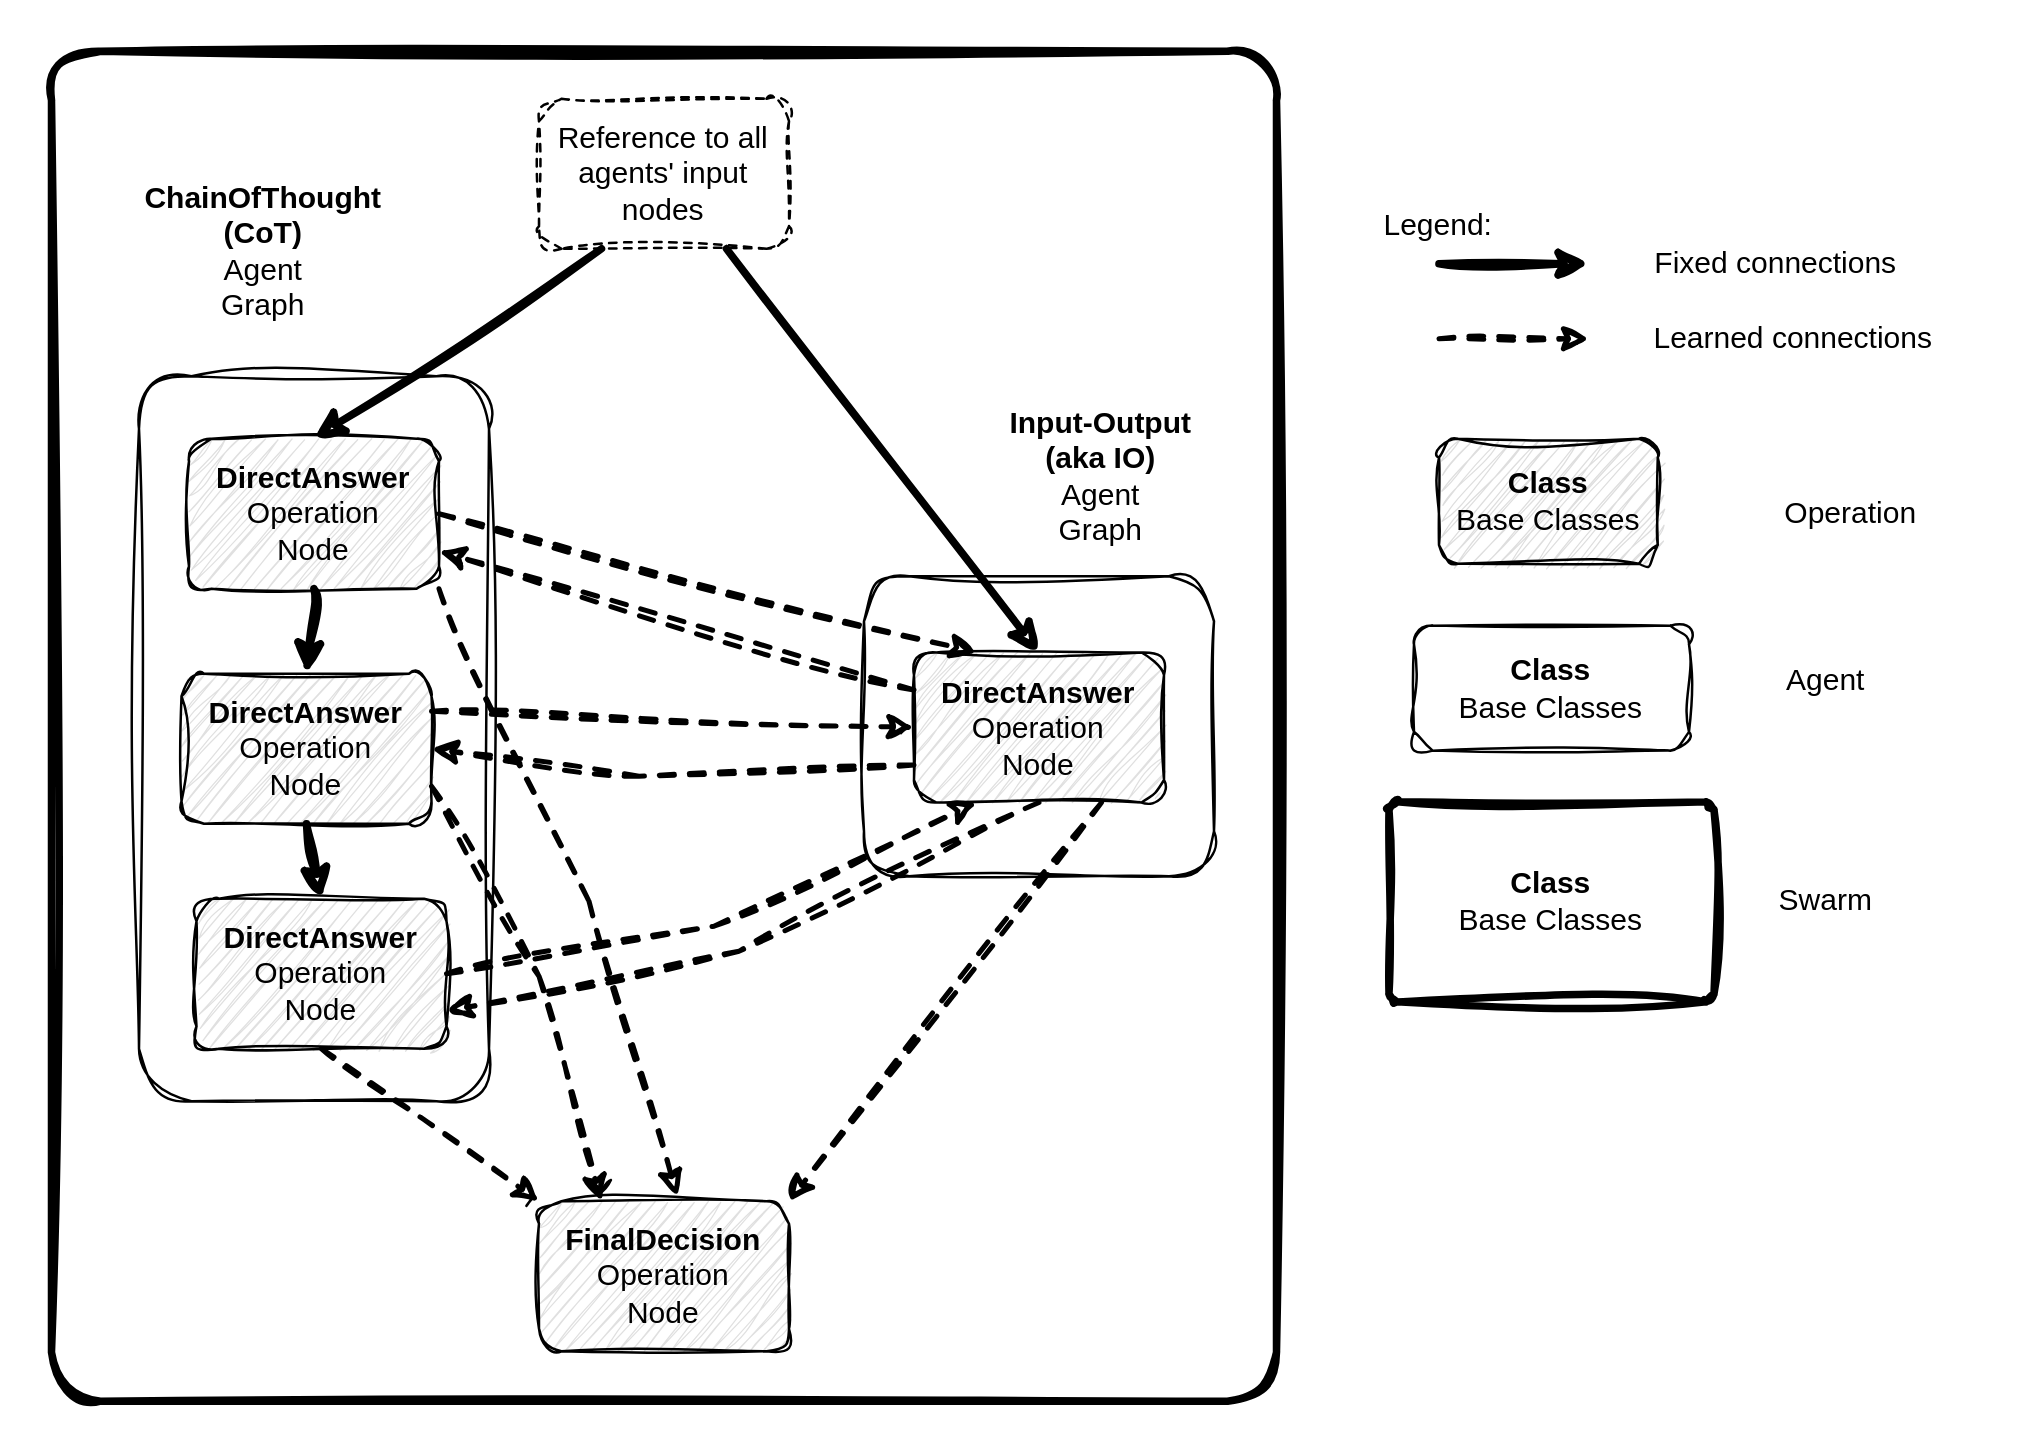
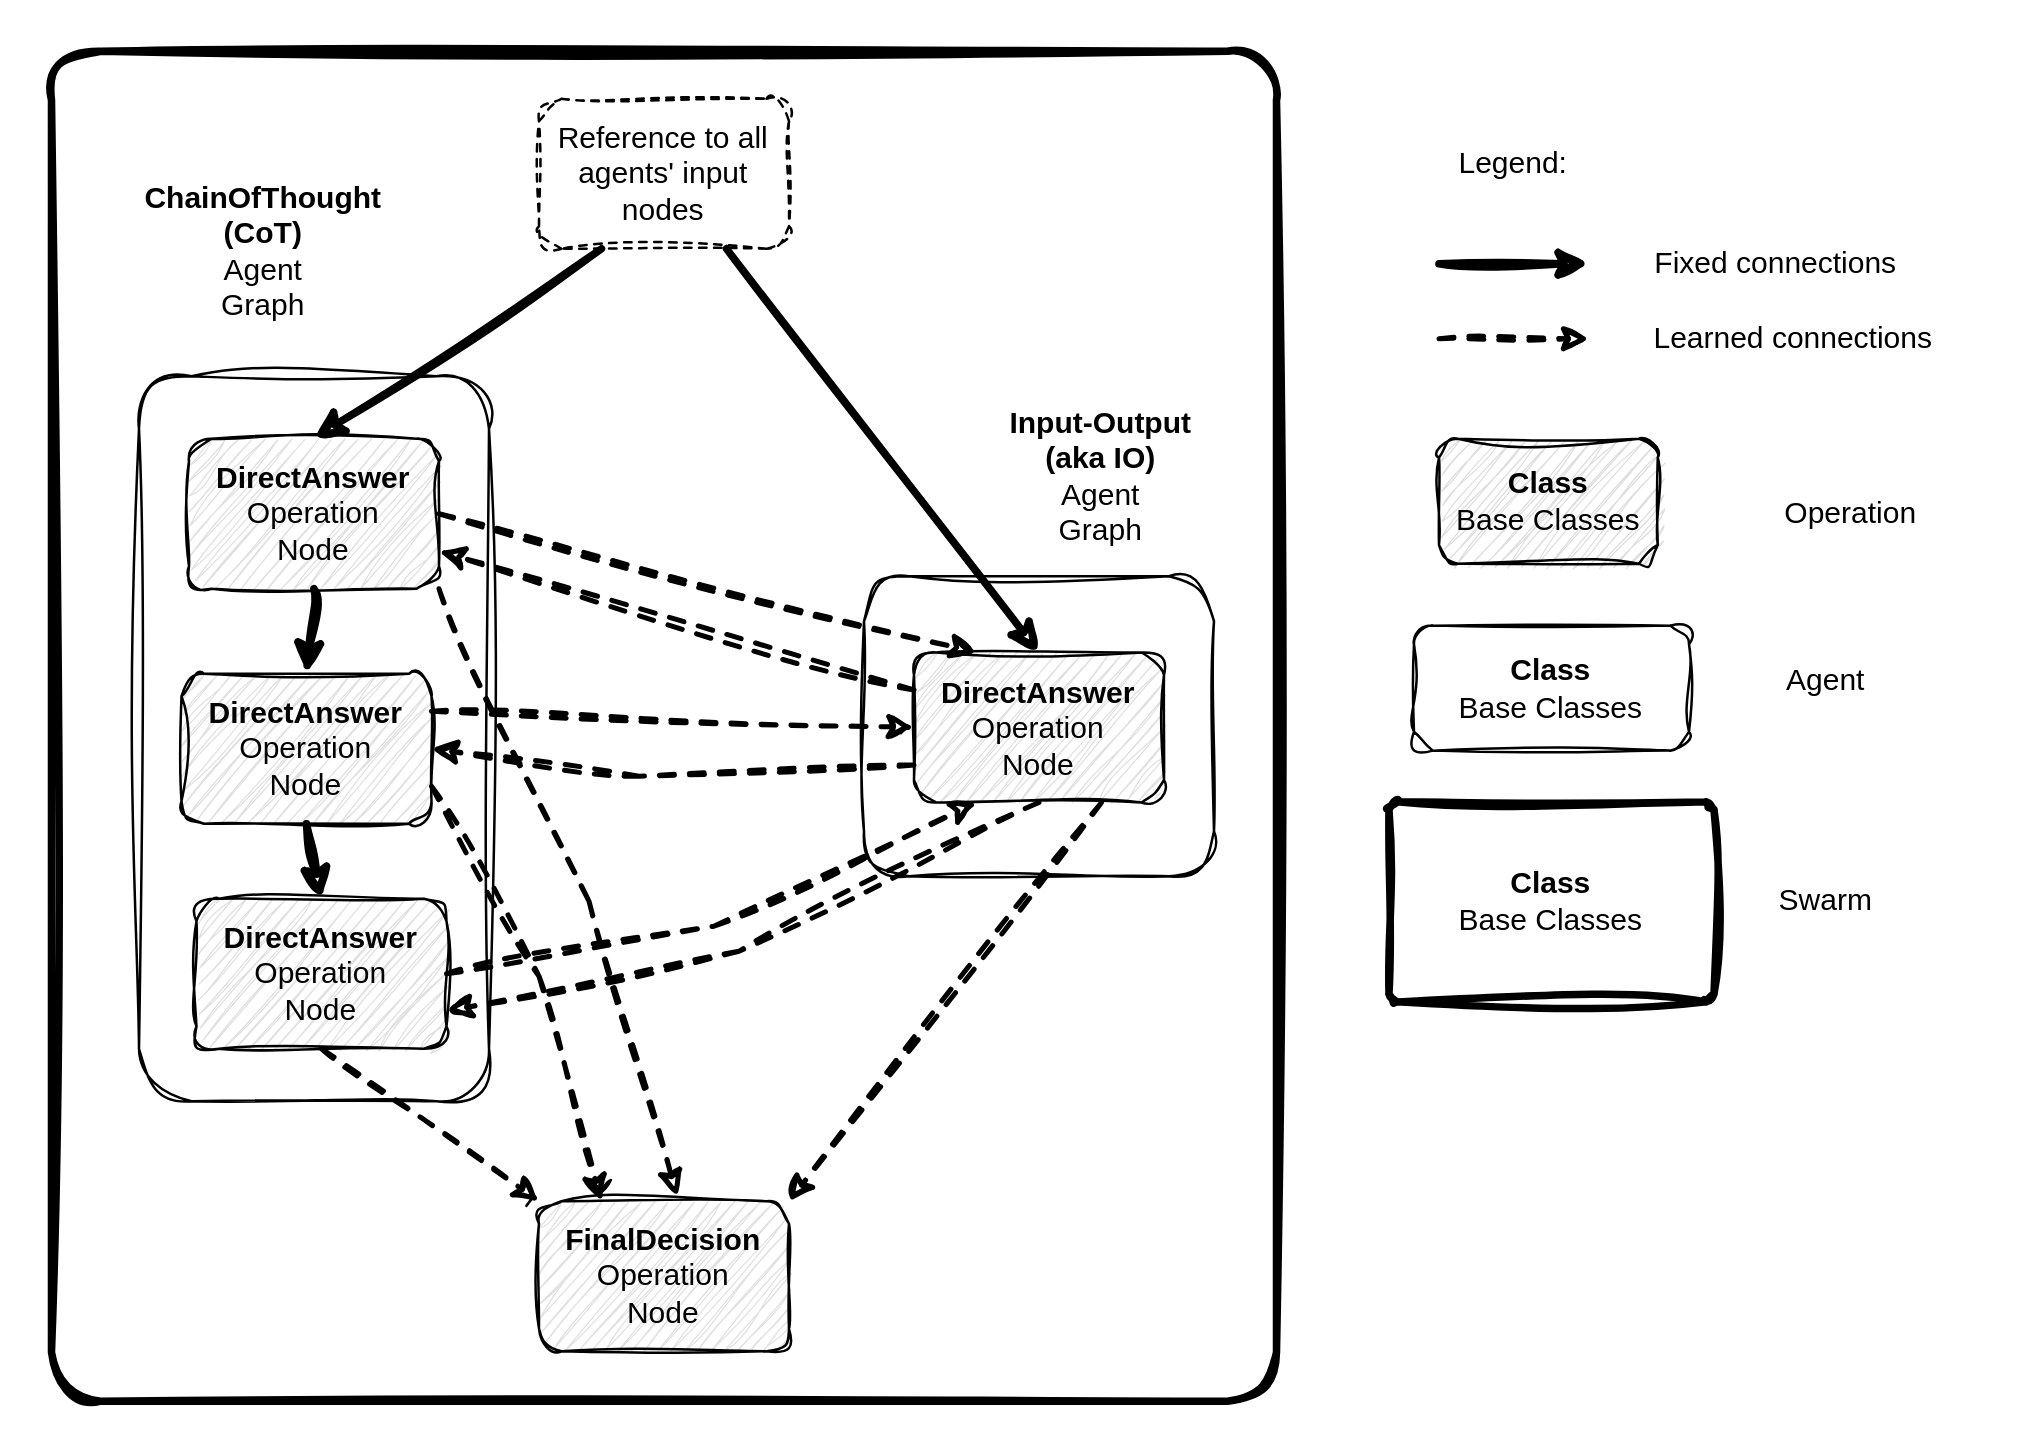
(1439, 226) -> (1514, 164)
